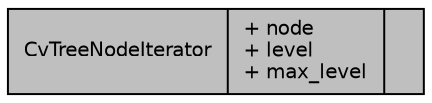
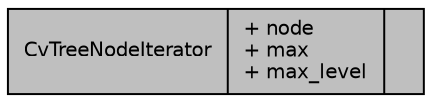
(279, 51) -> (277, 51)
